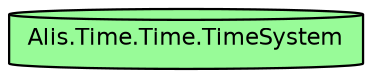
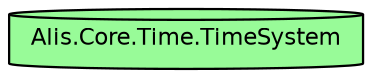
(186, 39) -> (186, 39)
